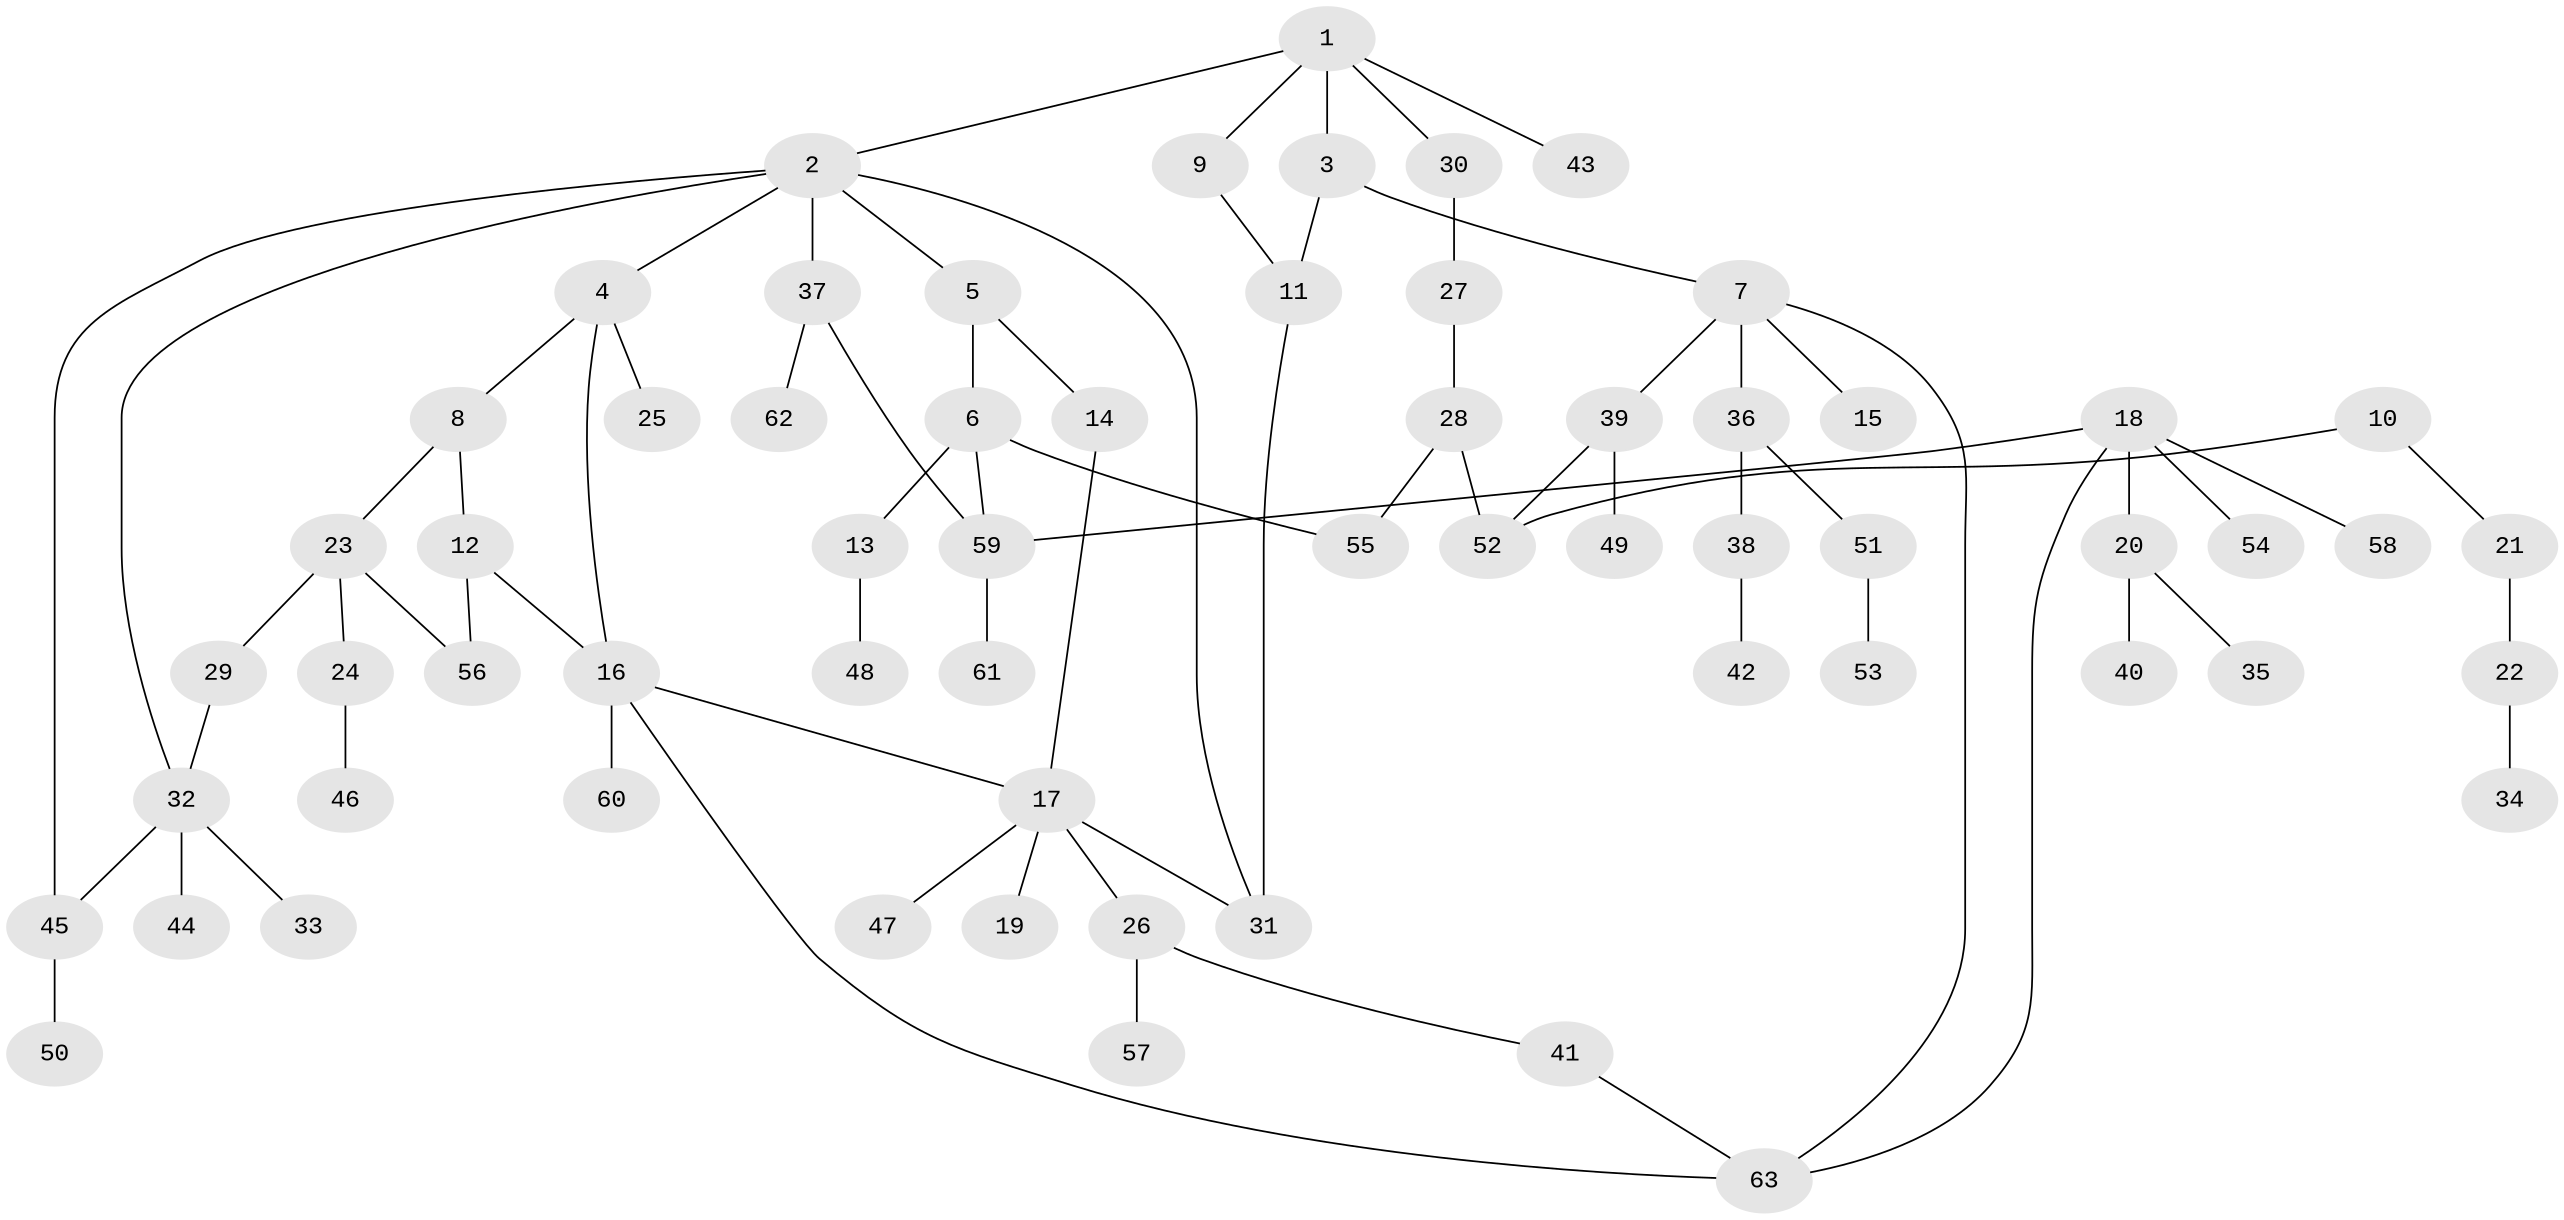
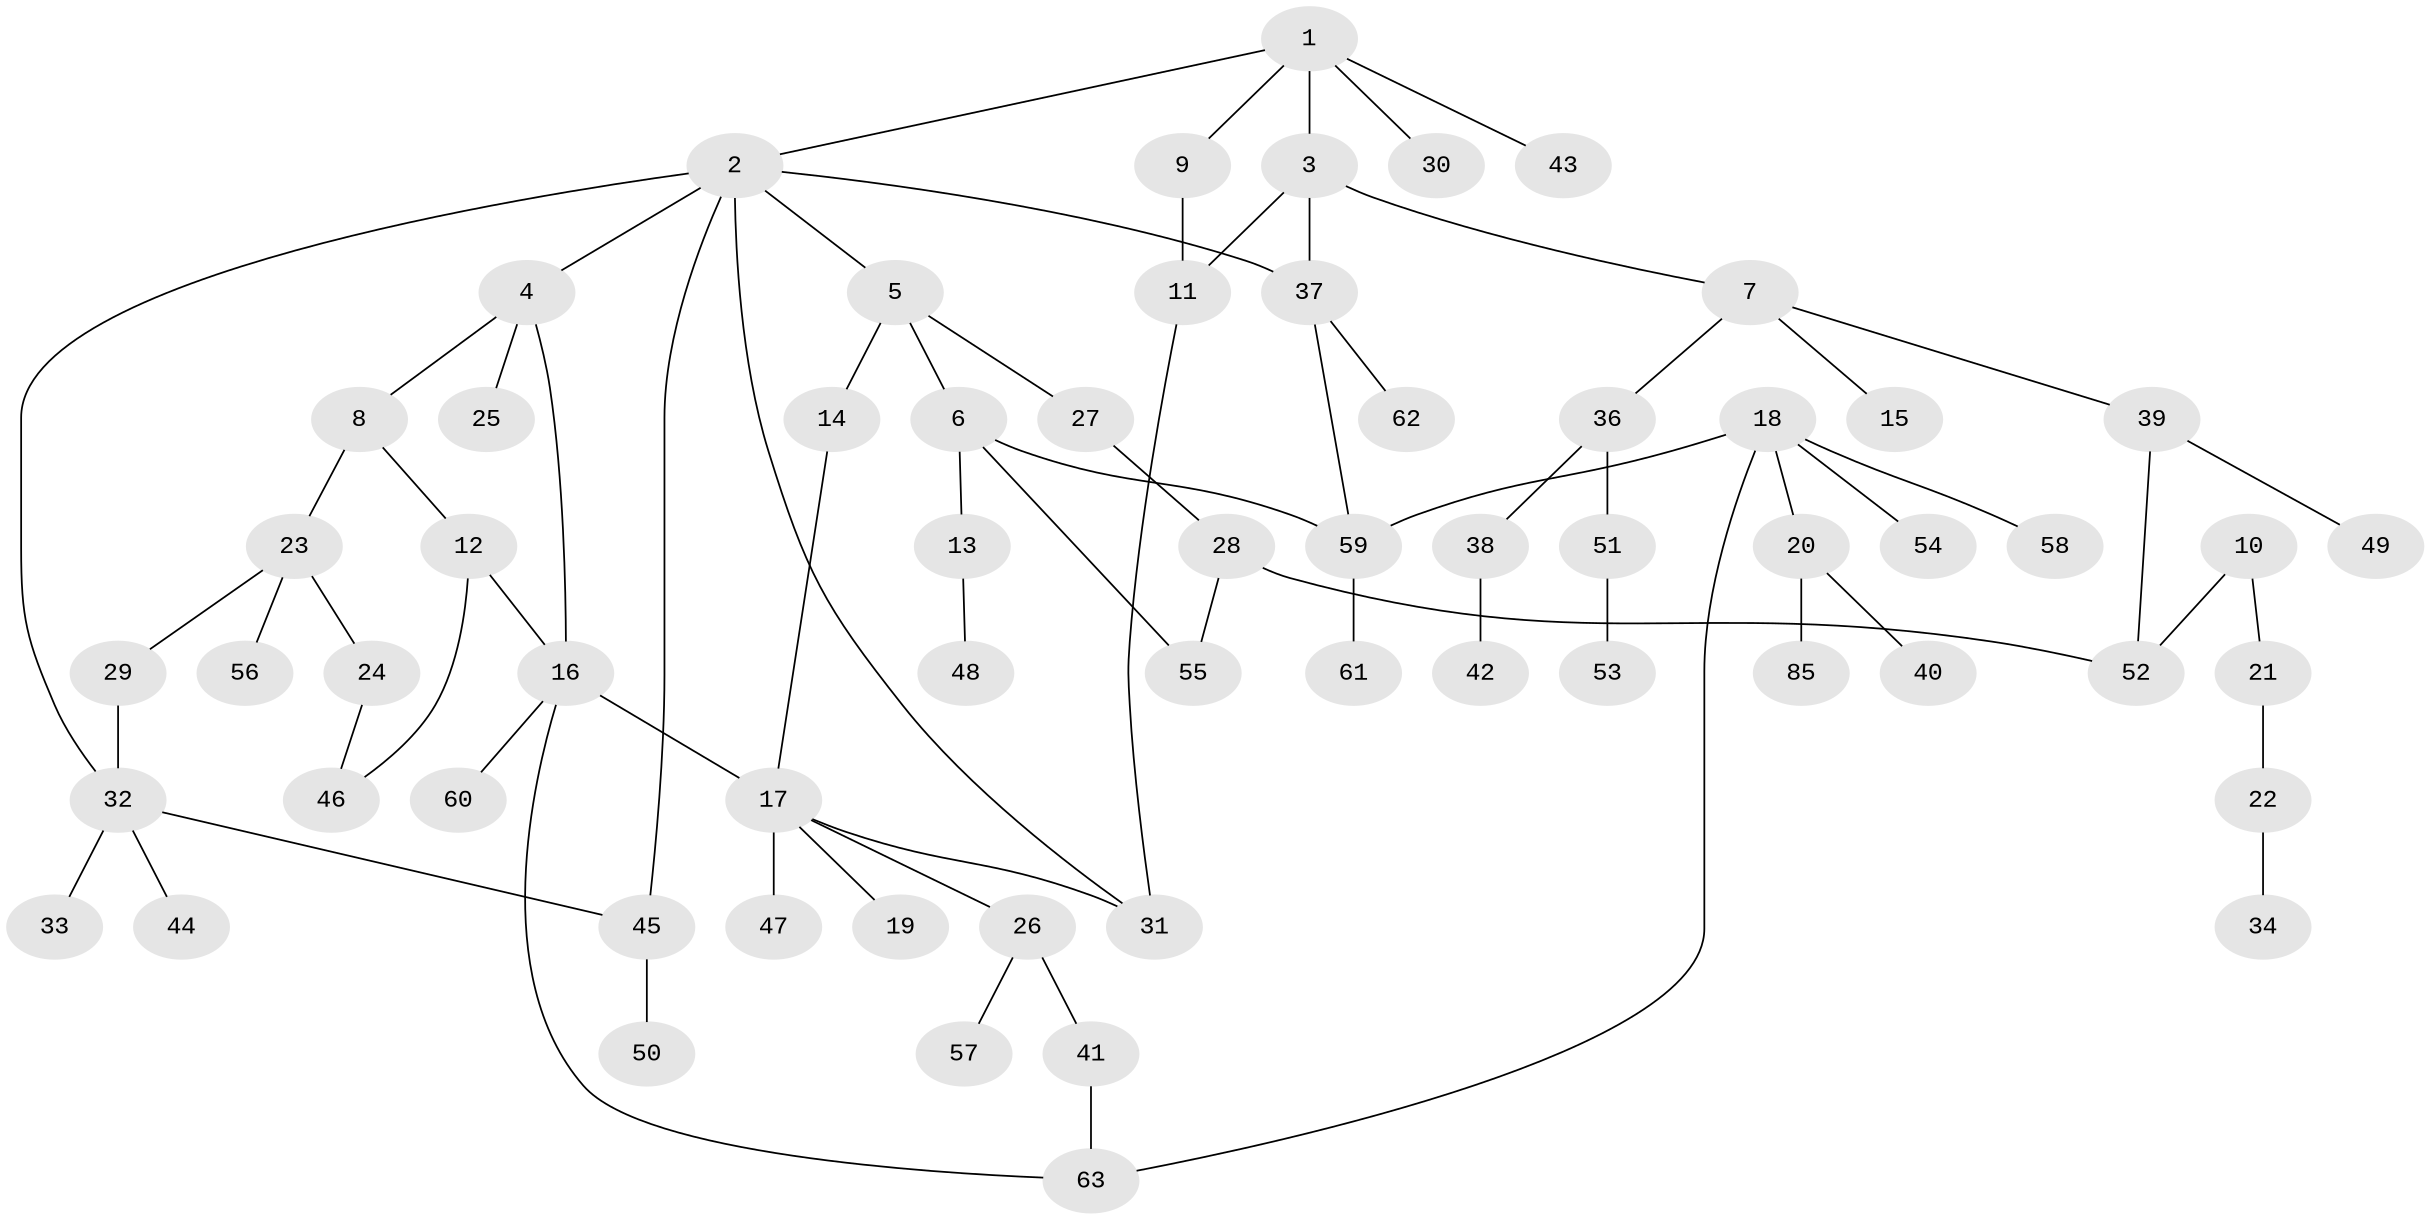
none -> (1310, 229)
(1454, 231) -> (991, 356)
(469, 610) -> (442, 692)
(2256, 673) -> (1801, 673)
(1965, 716) -> none
